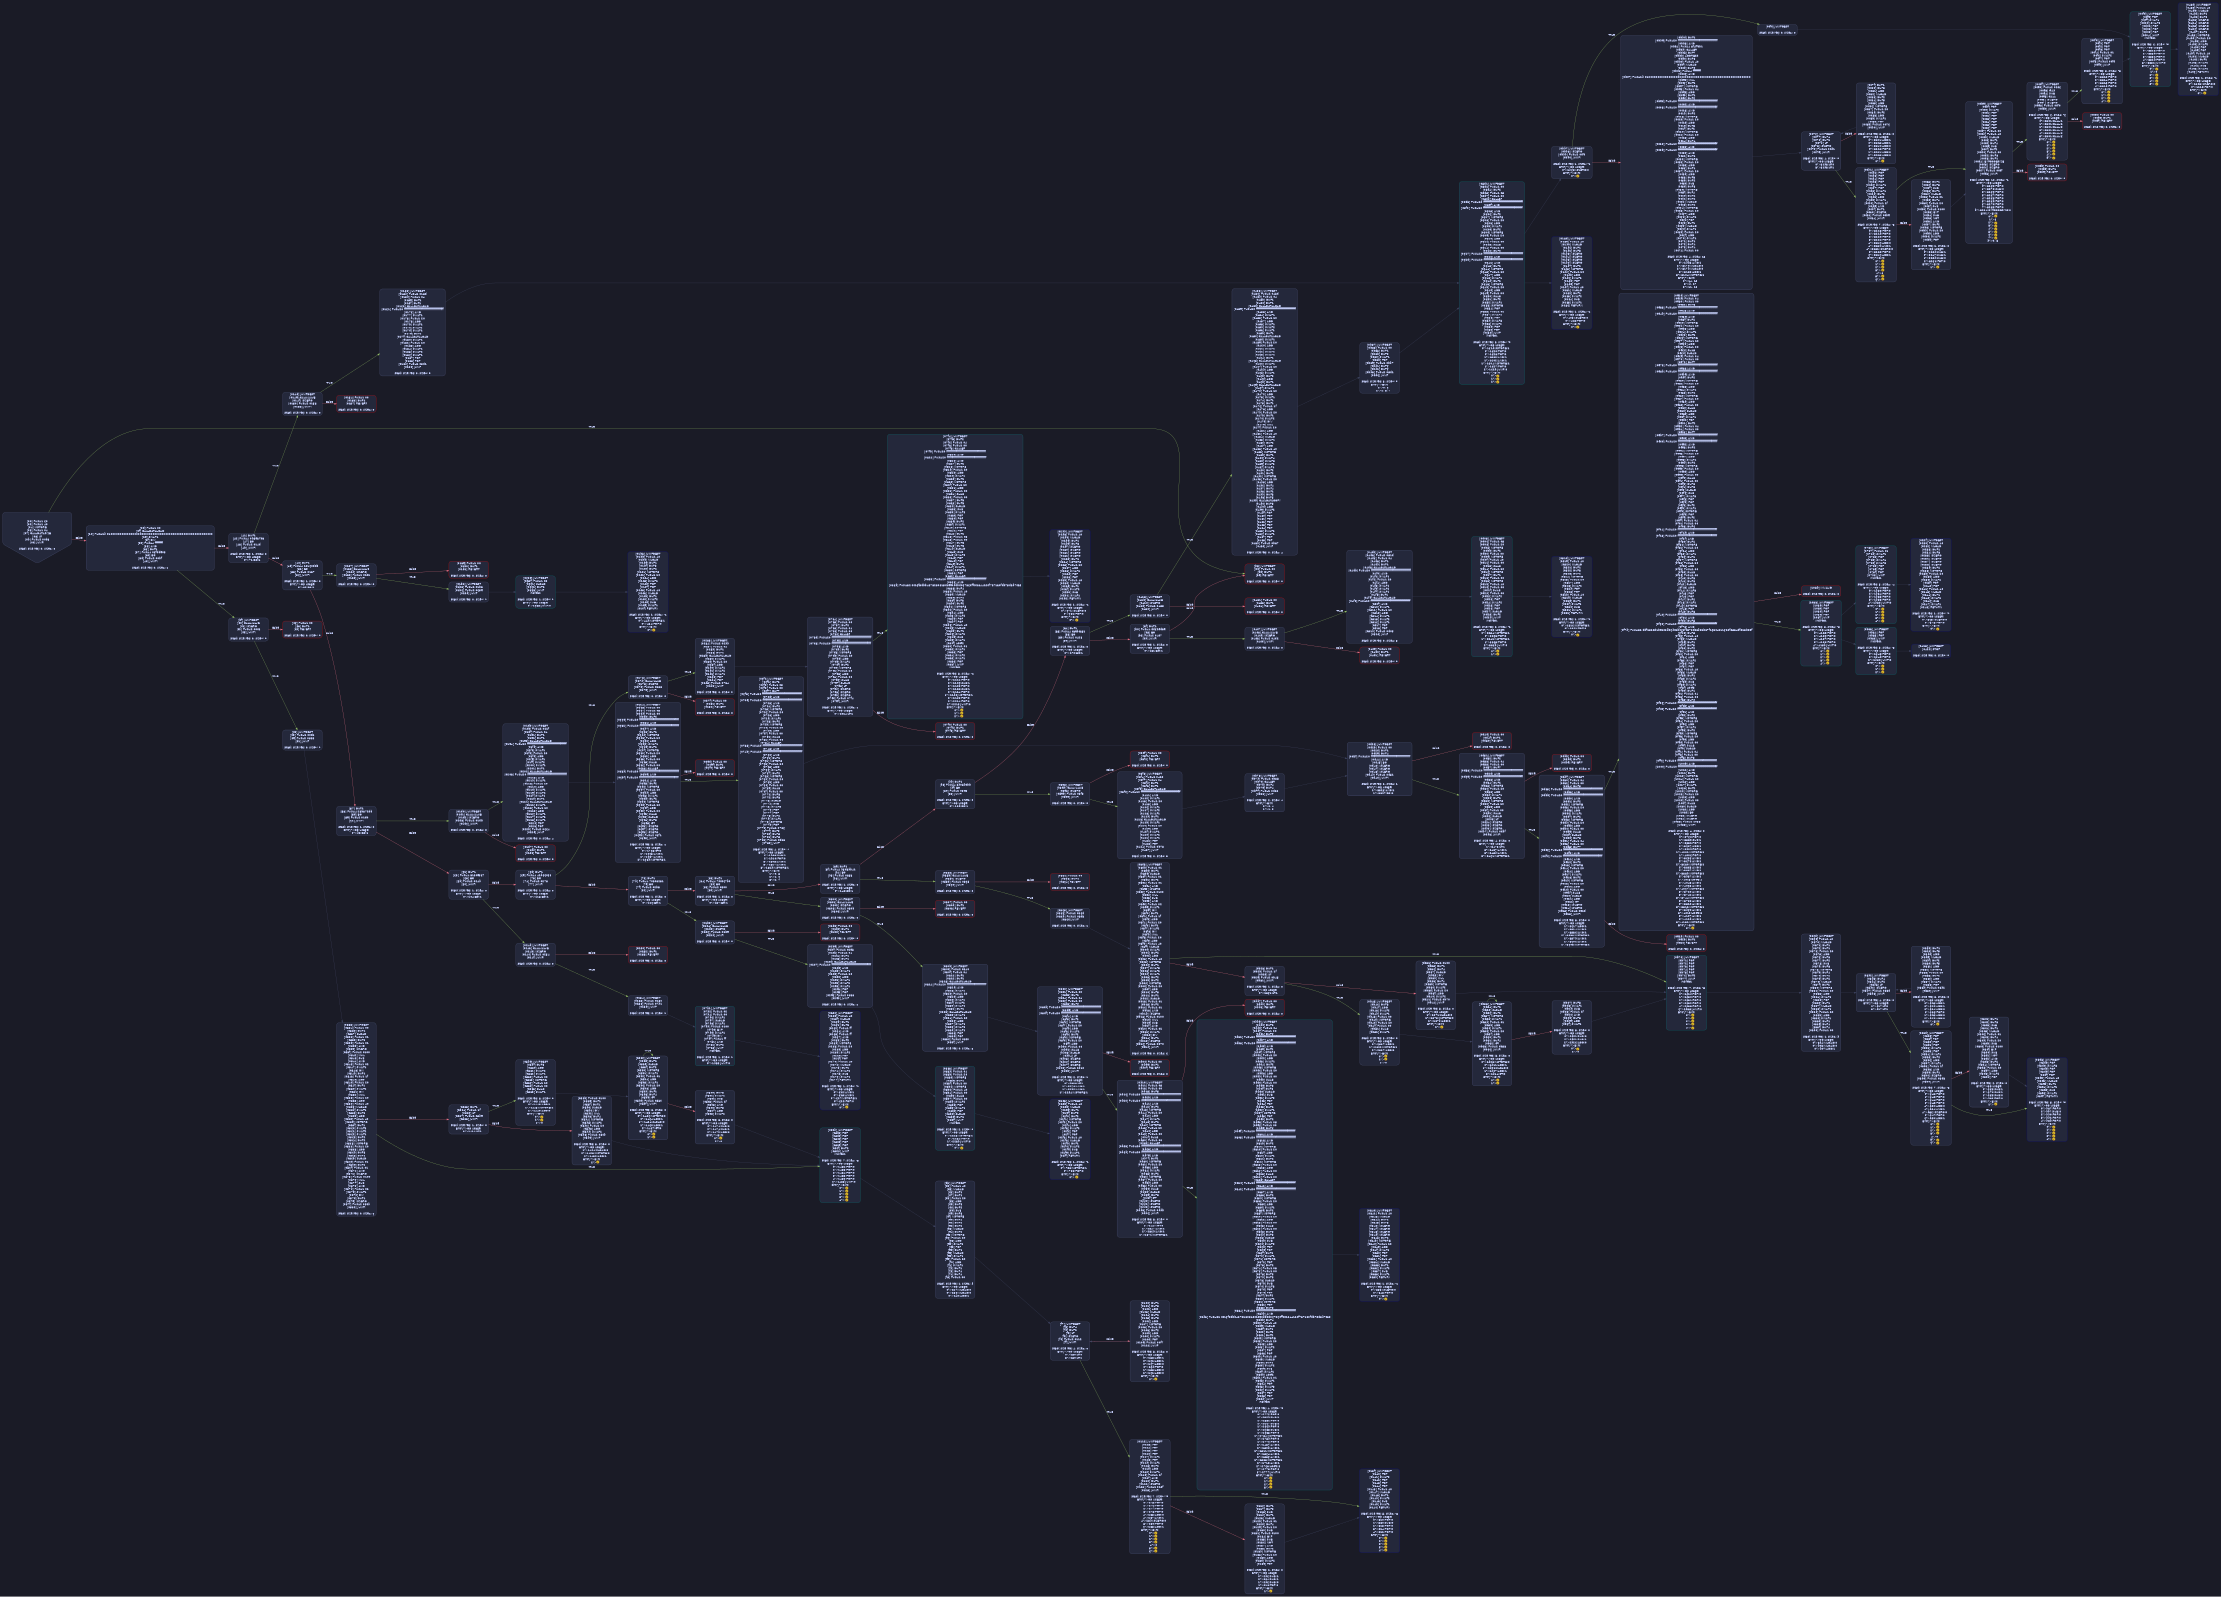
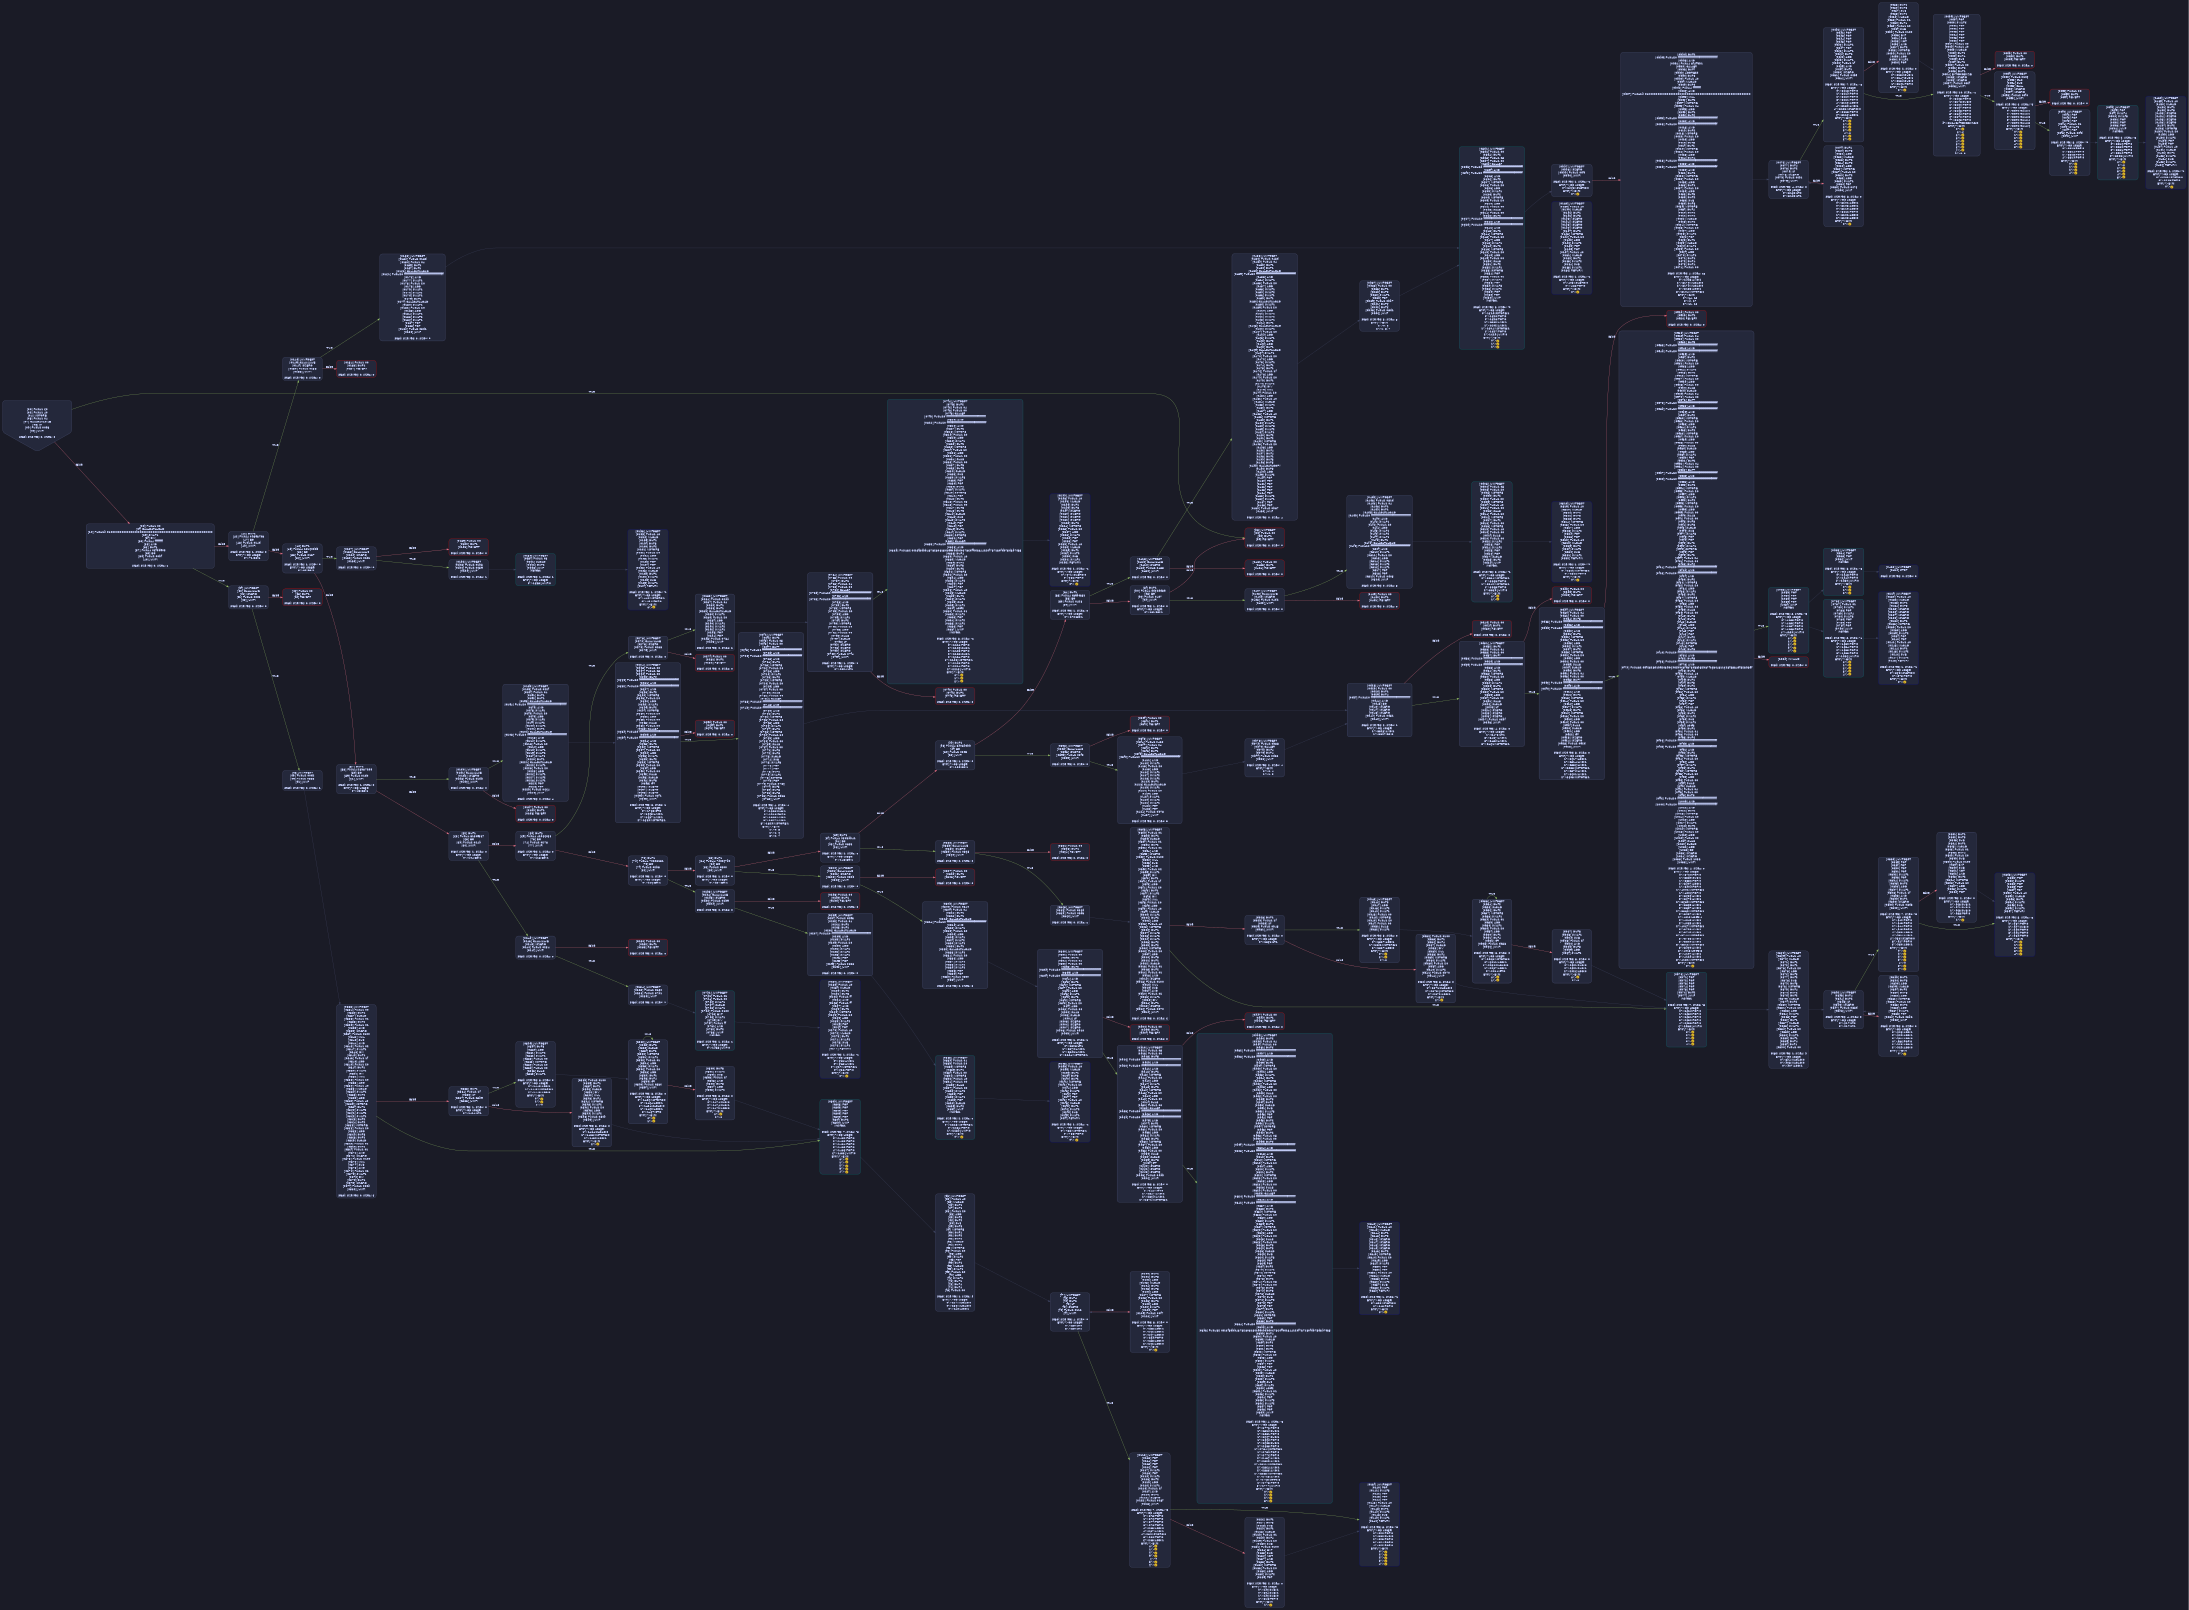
(1777, 30) -> none
